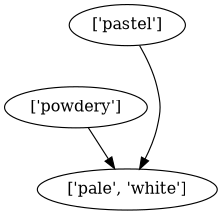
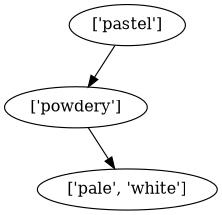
(160, 102) -> (105, 61)
